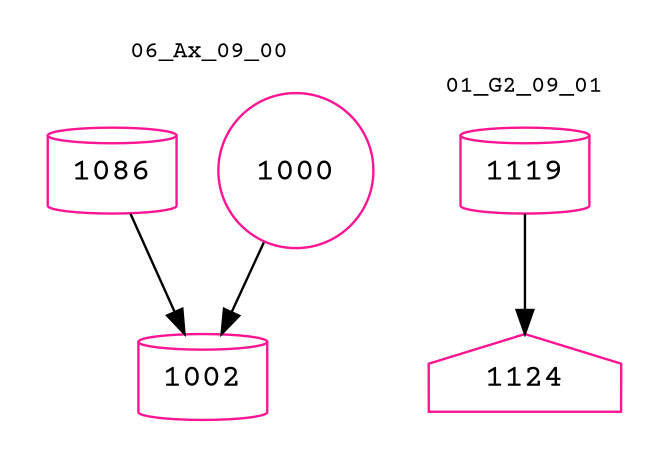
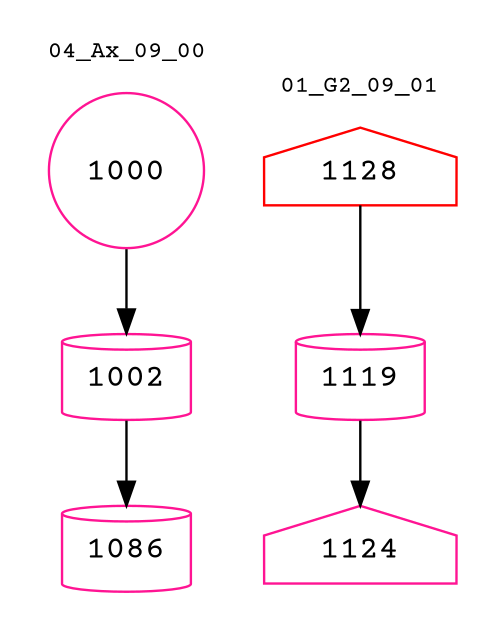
(210, 51) -> (128, 51)
none -> (360, 171)
(153, 263) -> (126, 451)
